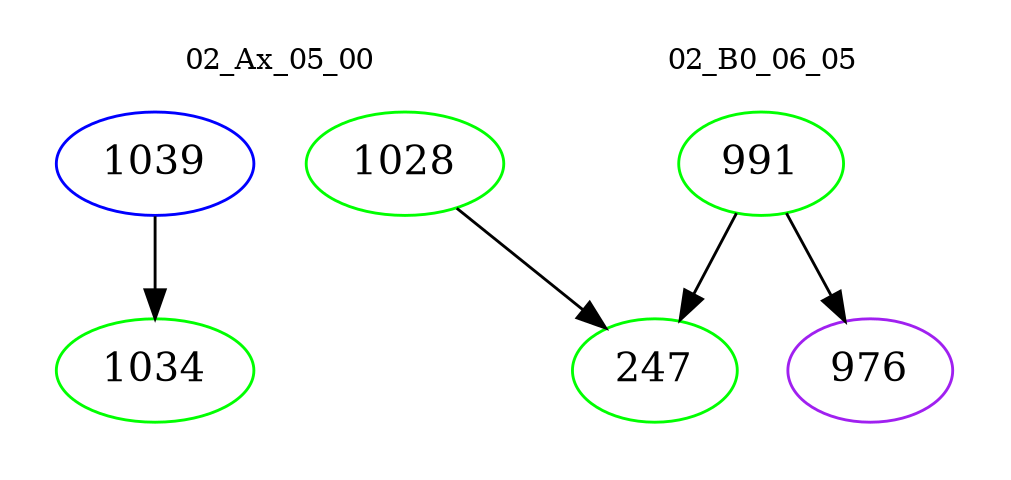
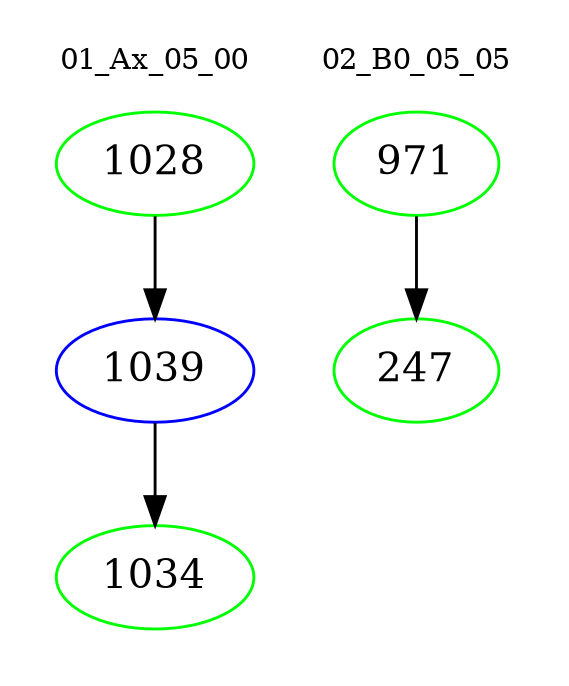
(280, 62) -> (155, 62)
(763, 62) -> (416, 62)
(761, 164) -> (416, 164)
(507, 249) -> (155, 253)
(870, 371) -> none
